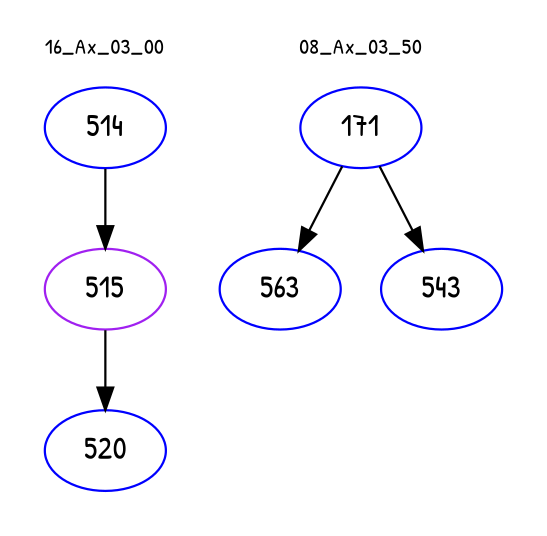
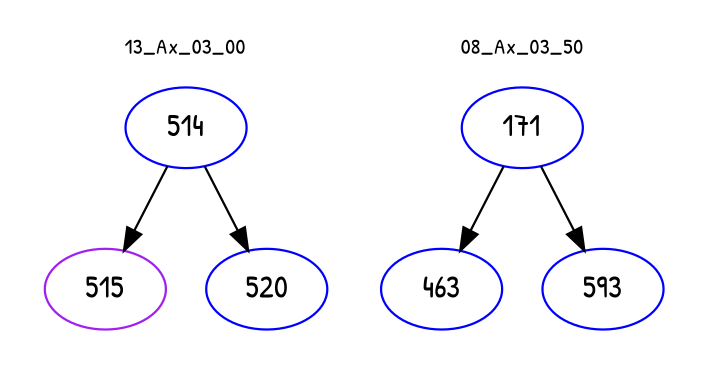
(105, 48) -> (186, 48)
(280, 289) -> (442, 289)
(442, 289) -> (603, 289)
(105, 359) -> (221, 198)
